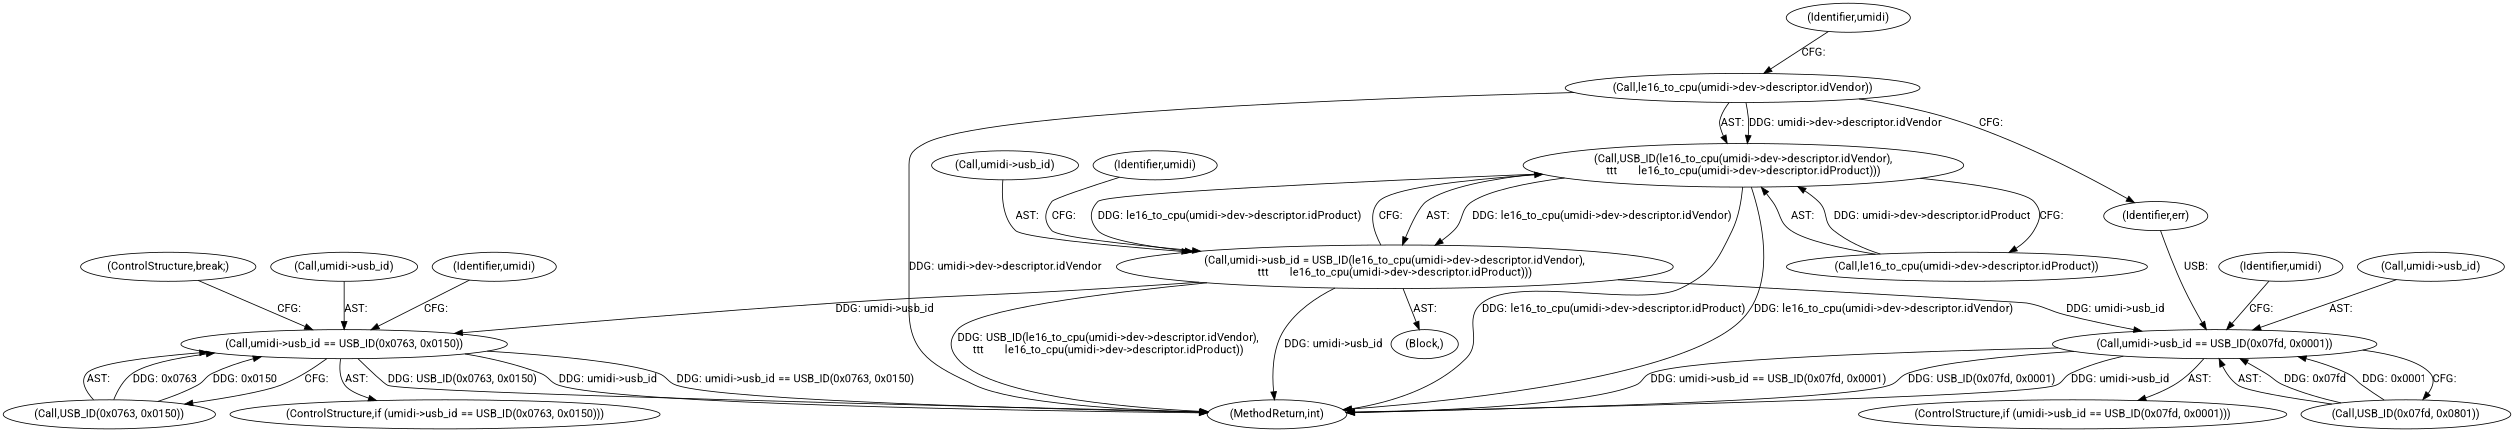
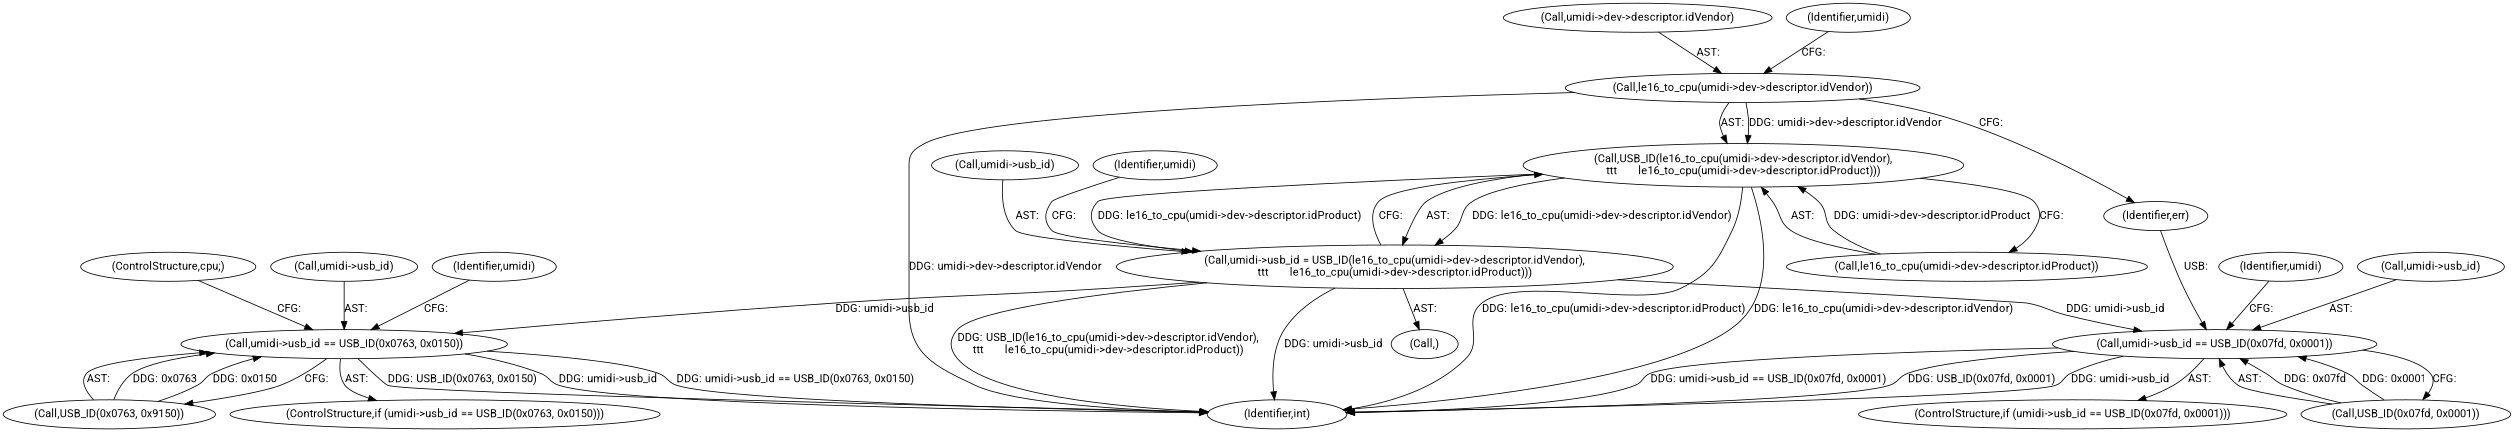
none -> (1638, 18)
(168, 267) -> (168, 267)
(1425, 344) -> (1425, 344)
(109, 414) -> (109, 414)
(1277, 414) -> (1277, 414)
(2406, 414) -> (2406, 414)
